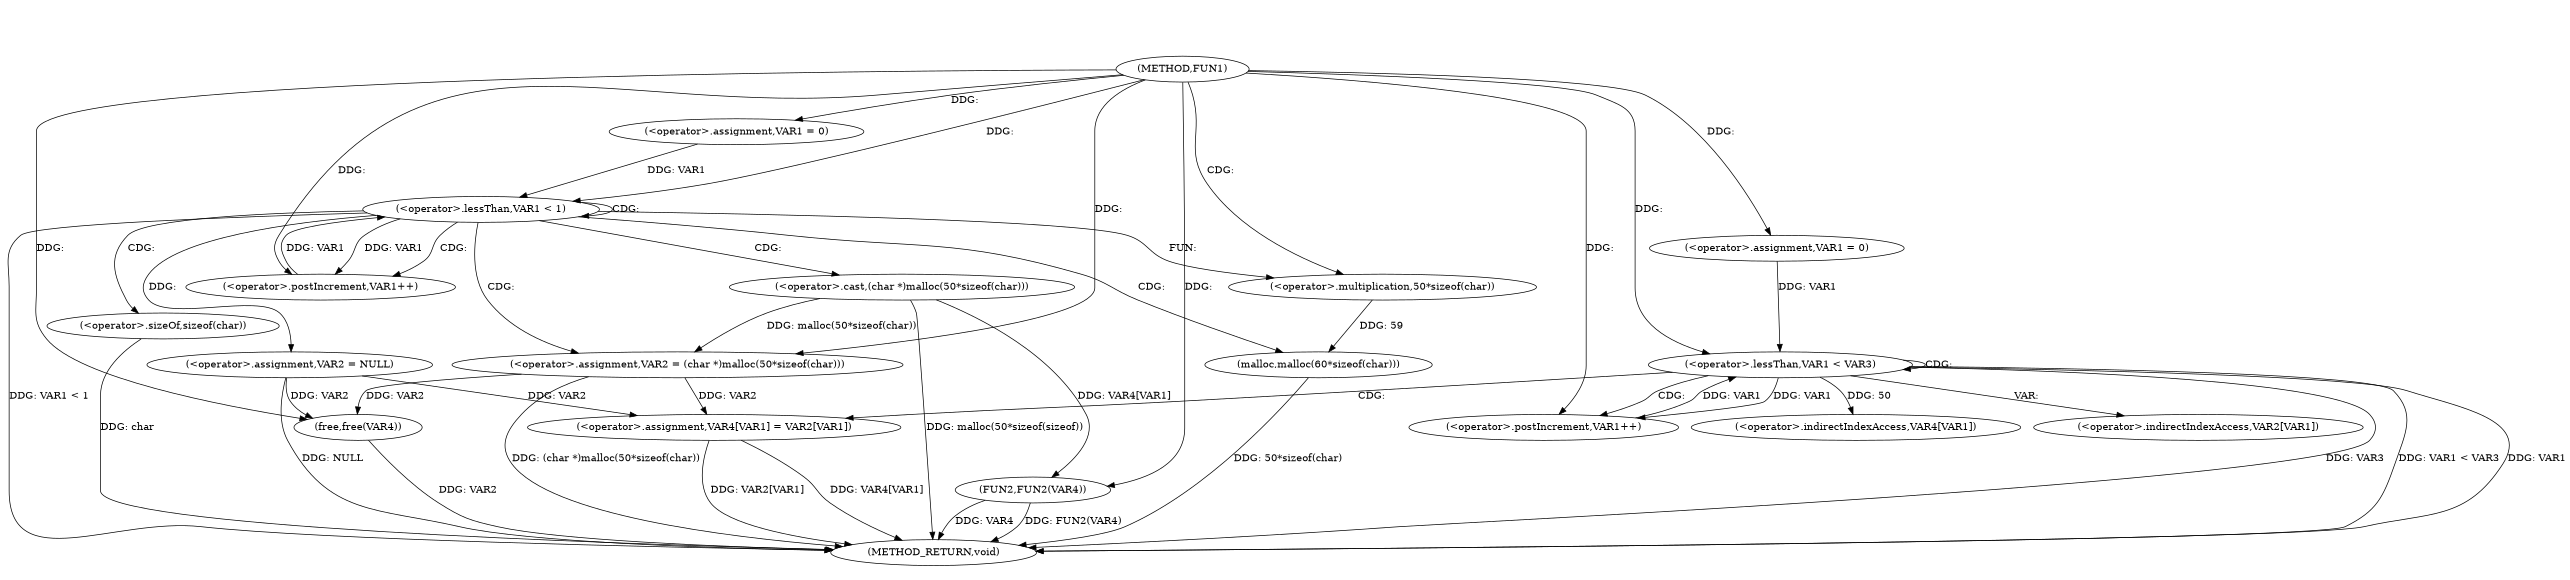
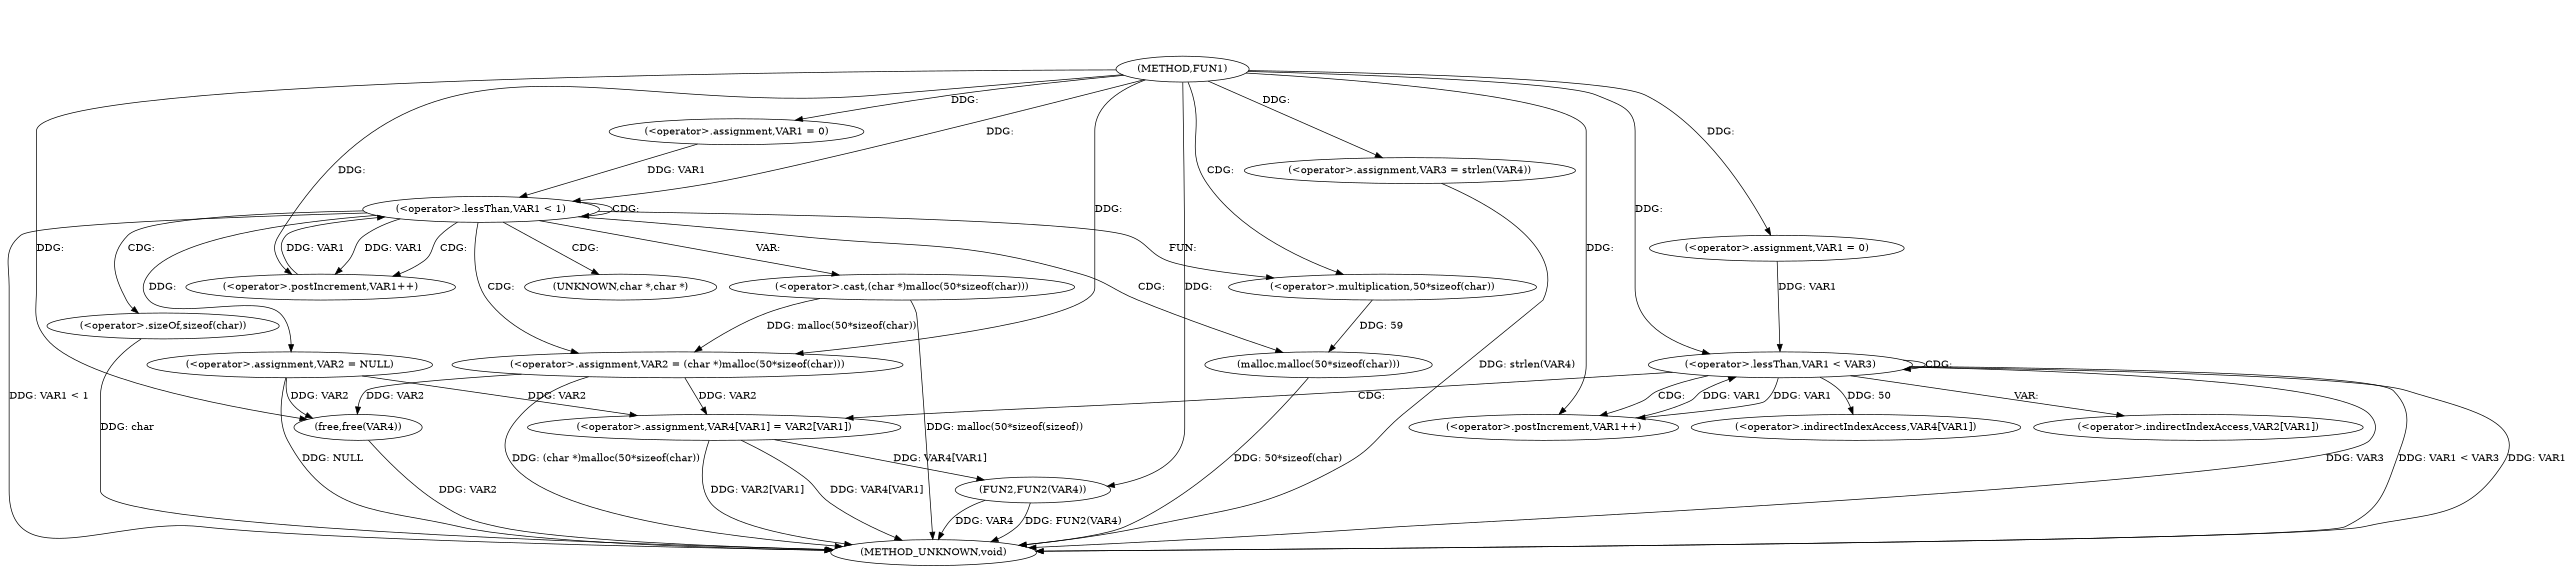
none -> (1410, 171)
(770, 248) -> (770, 248)
none -> (621, 287)
(1319, 365) -> (1319, 365)
(1048, 367) -> (876, 459)
(934, 553) -> (934, 553)
